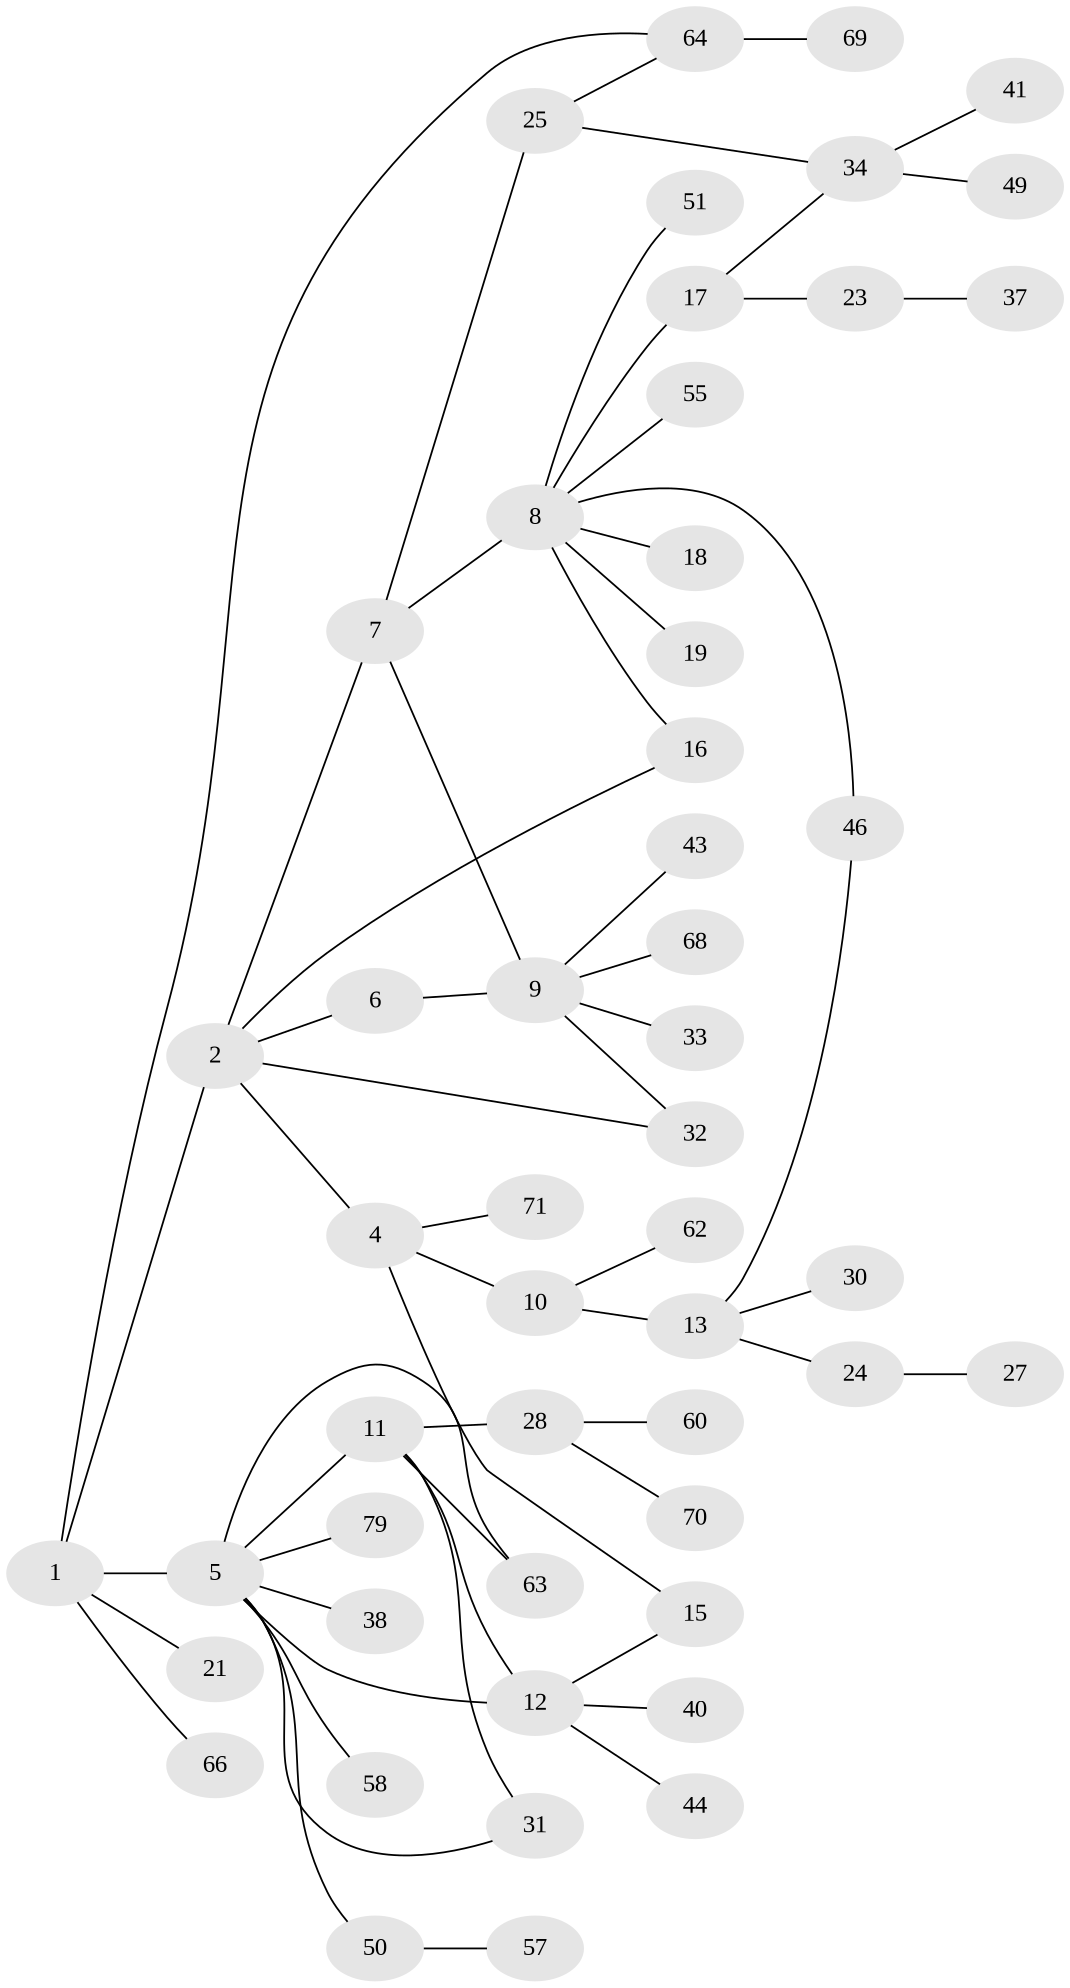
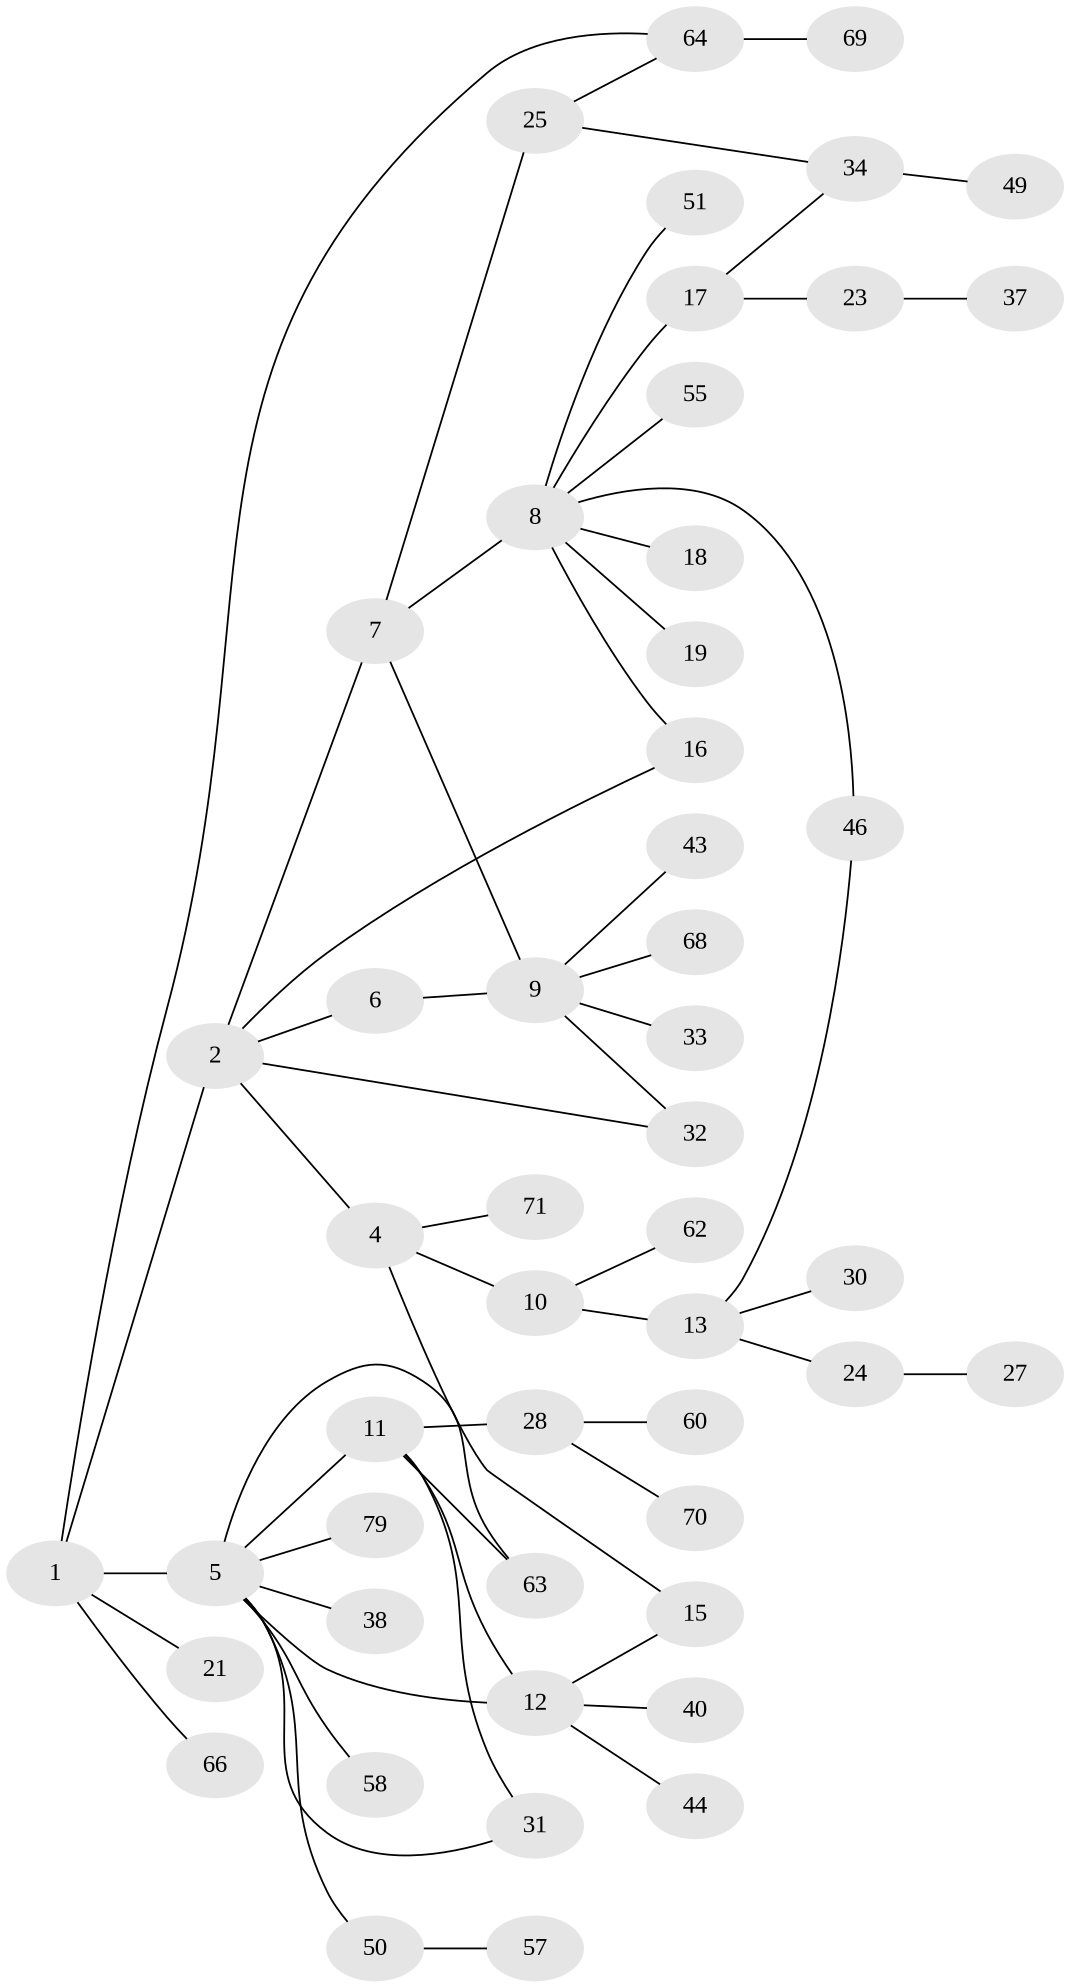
(1015, 91) -> none
